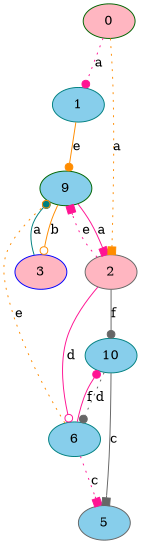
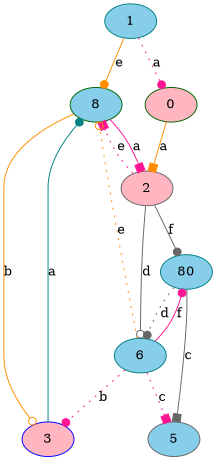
(95, 59) -> (149, 59)
(114, 142) -> (160, 142)
(66, 188) -> (96, 105)
(65, 346) -> (142, 268)
(111, 356) -> (186, 272)
none -> (97, 395)
